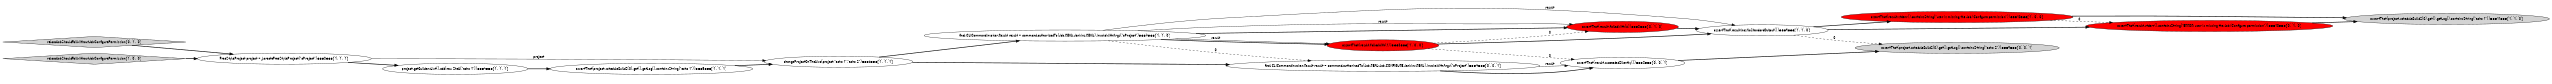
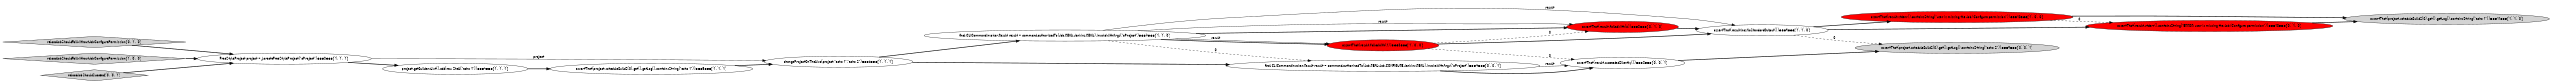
none -> (94, 75)
